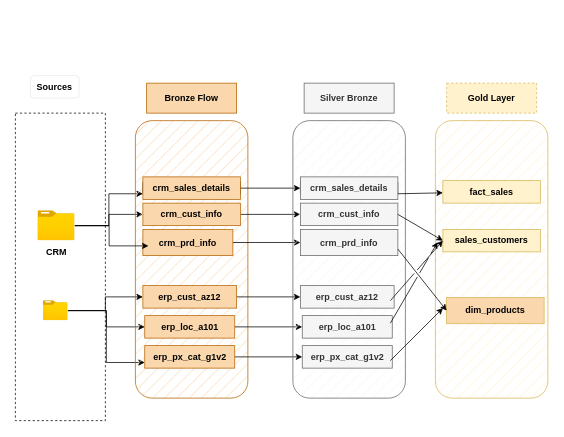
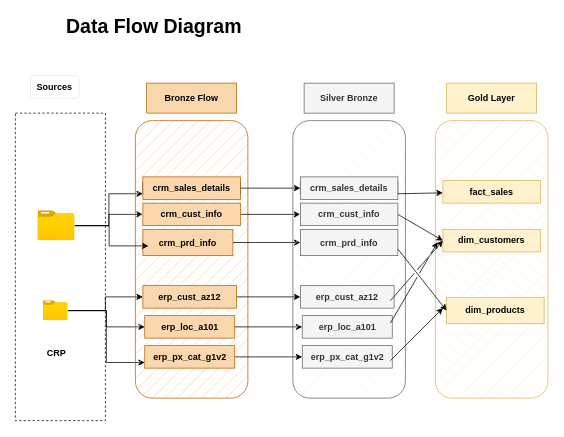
none -> (154, 27)
(492, 98) -> (492, 98)
(492, 240) -> (492, 240)
(56, 252) -> none
(495, 310) -> (495, 310)
none -> (56, 353)
